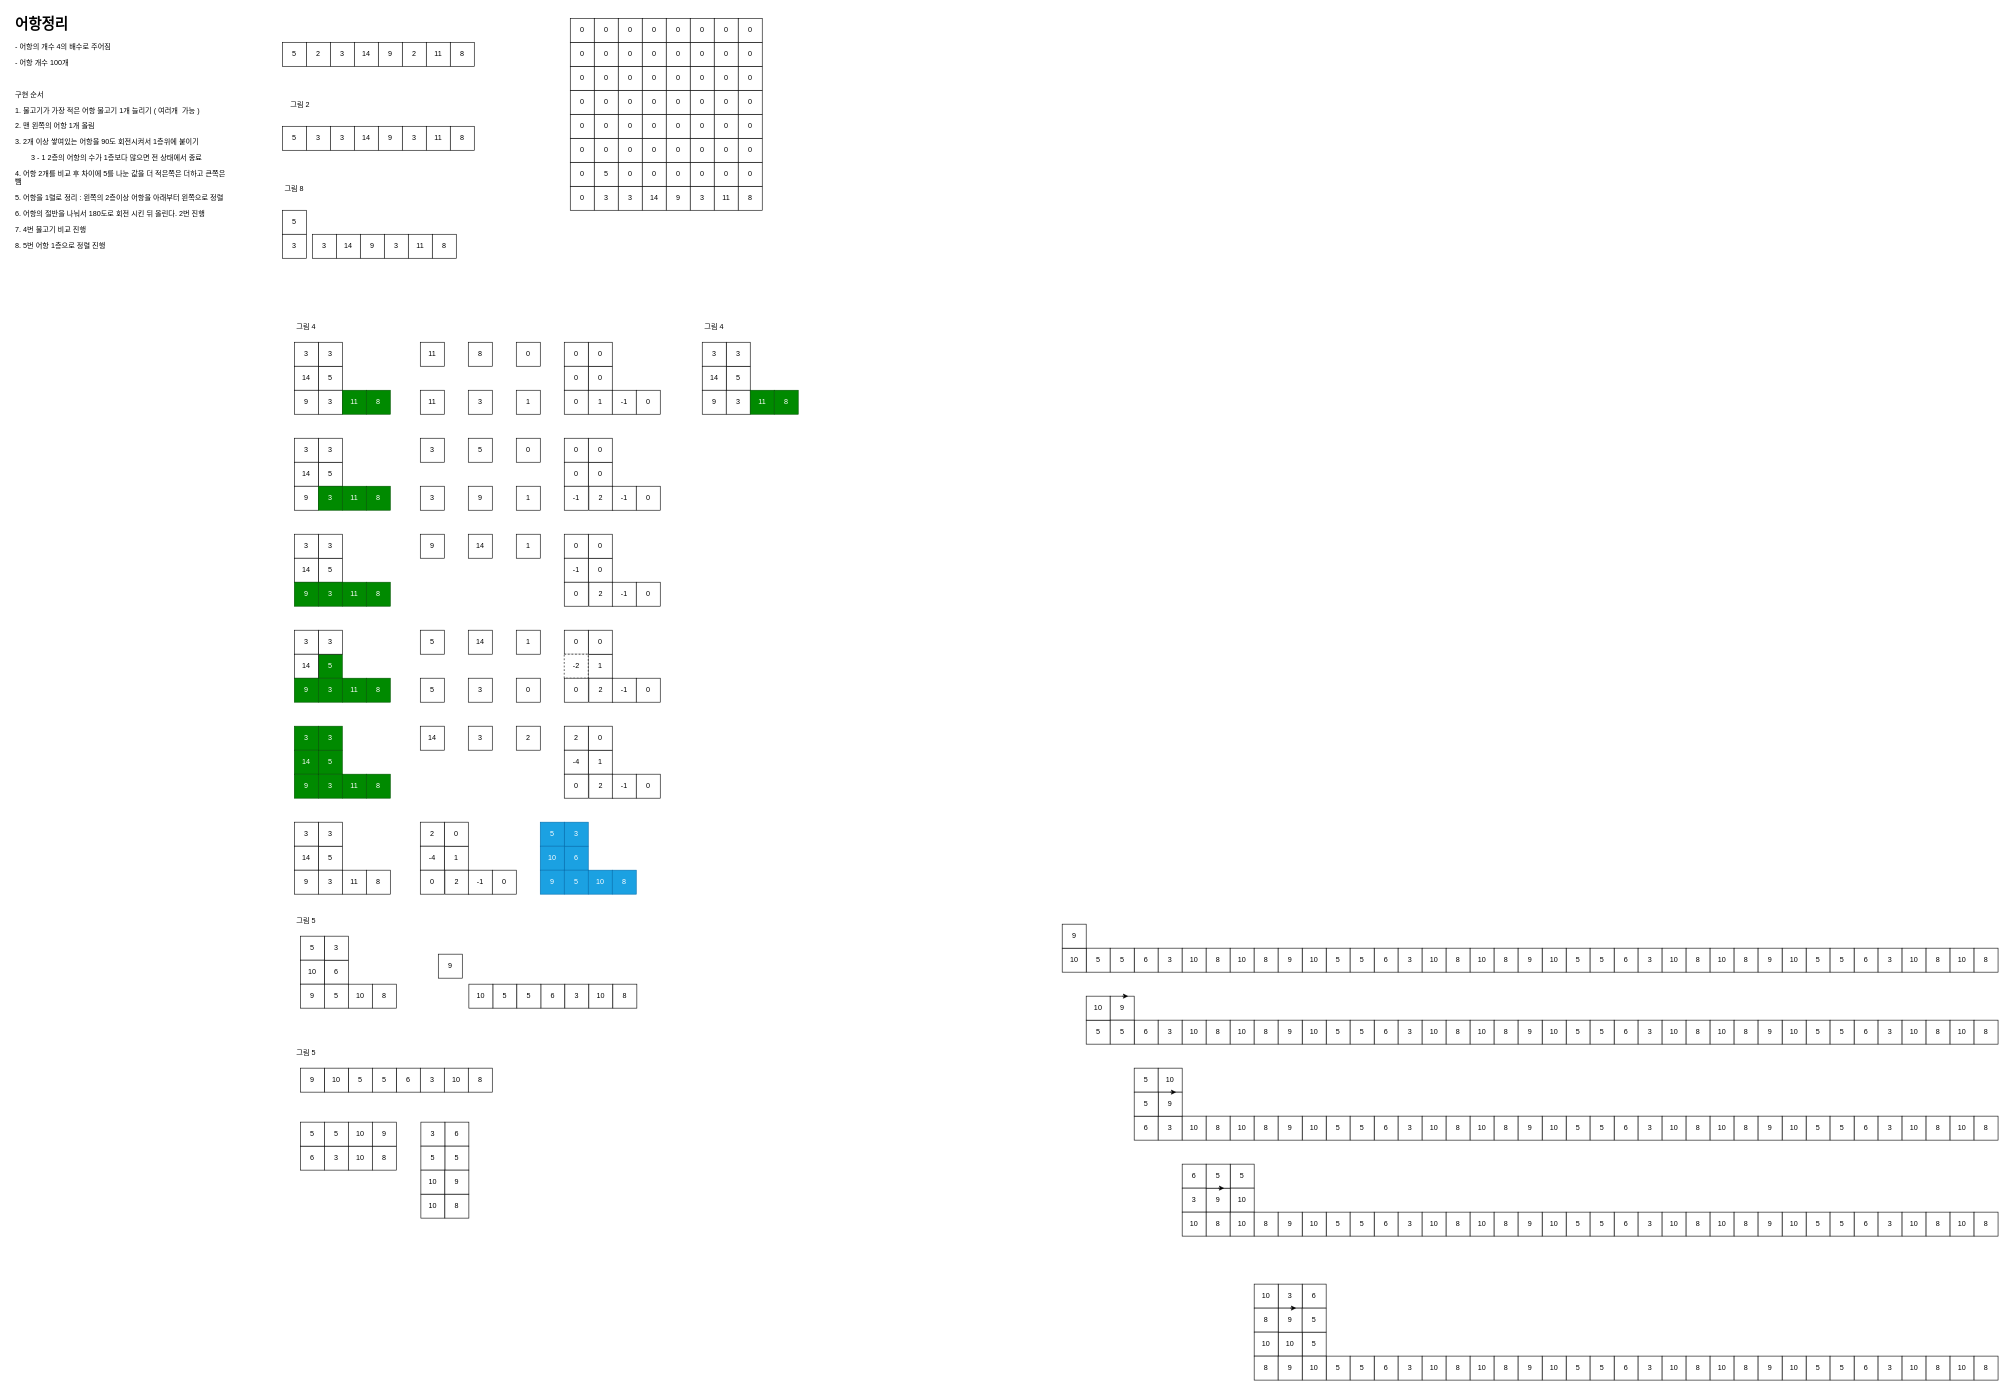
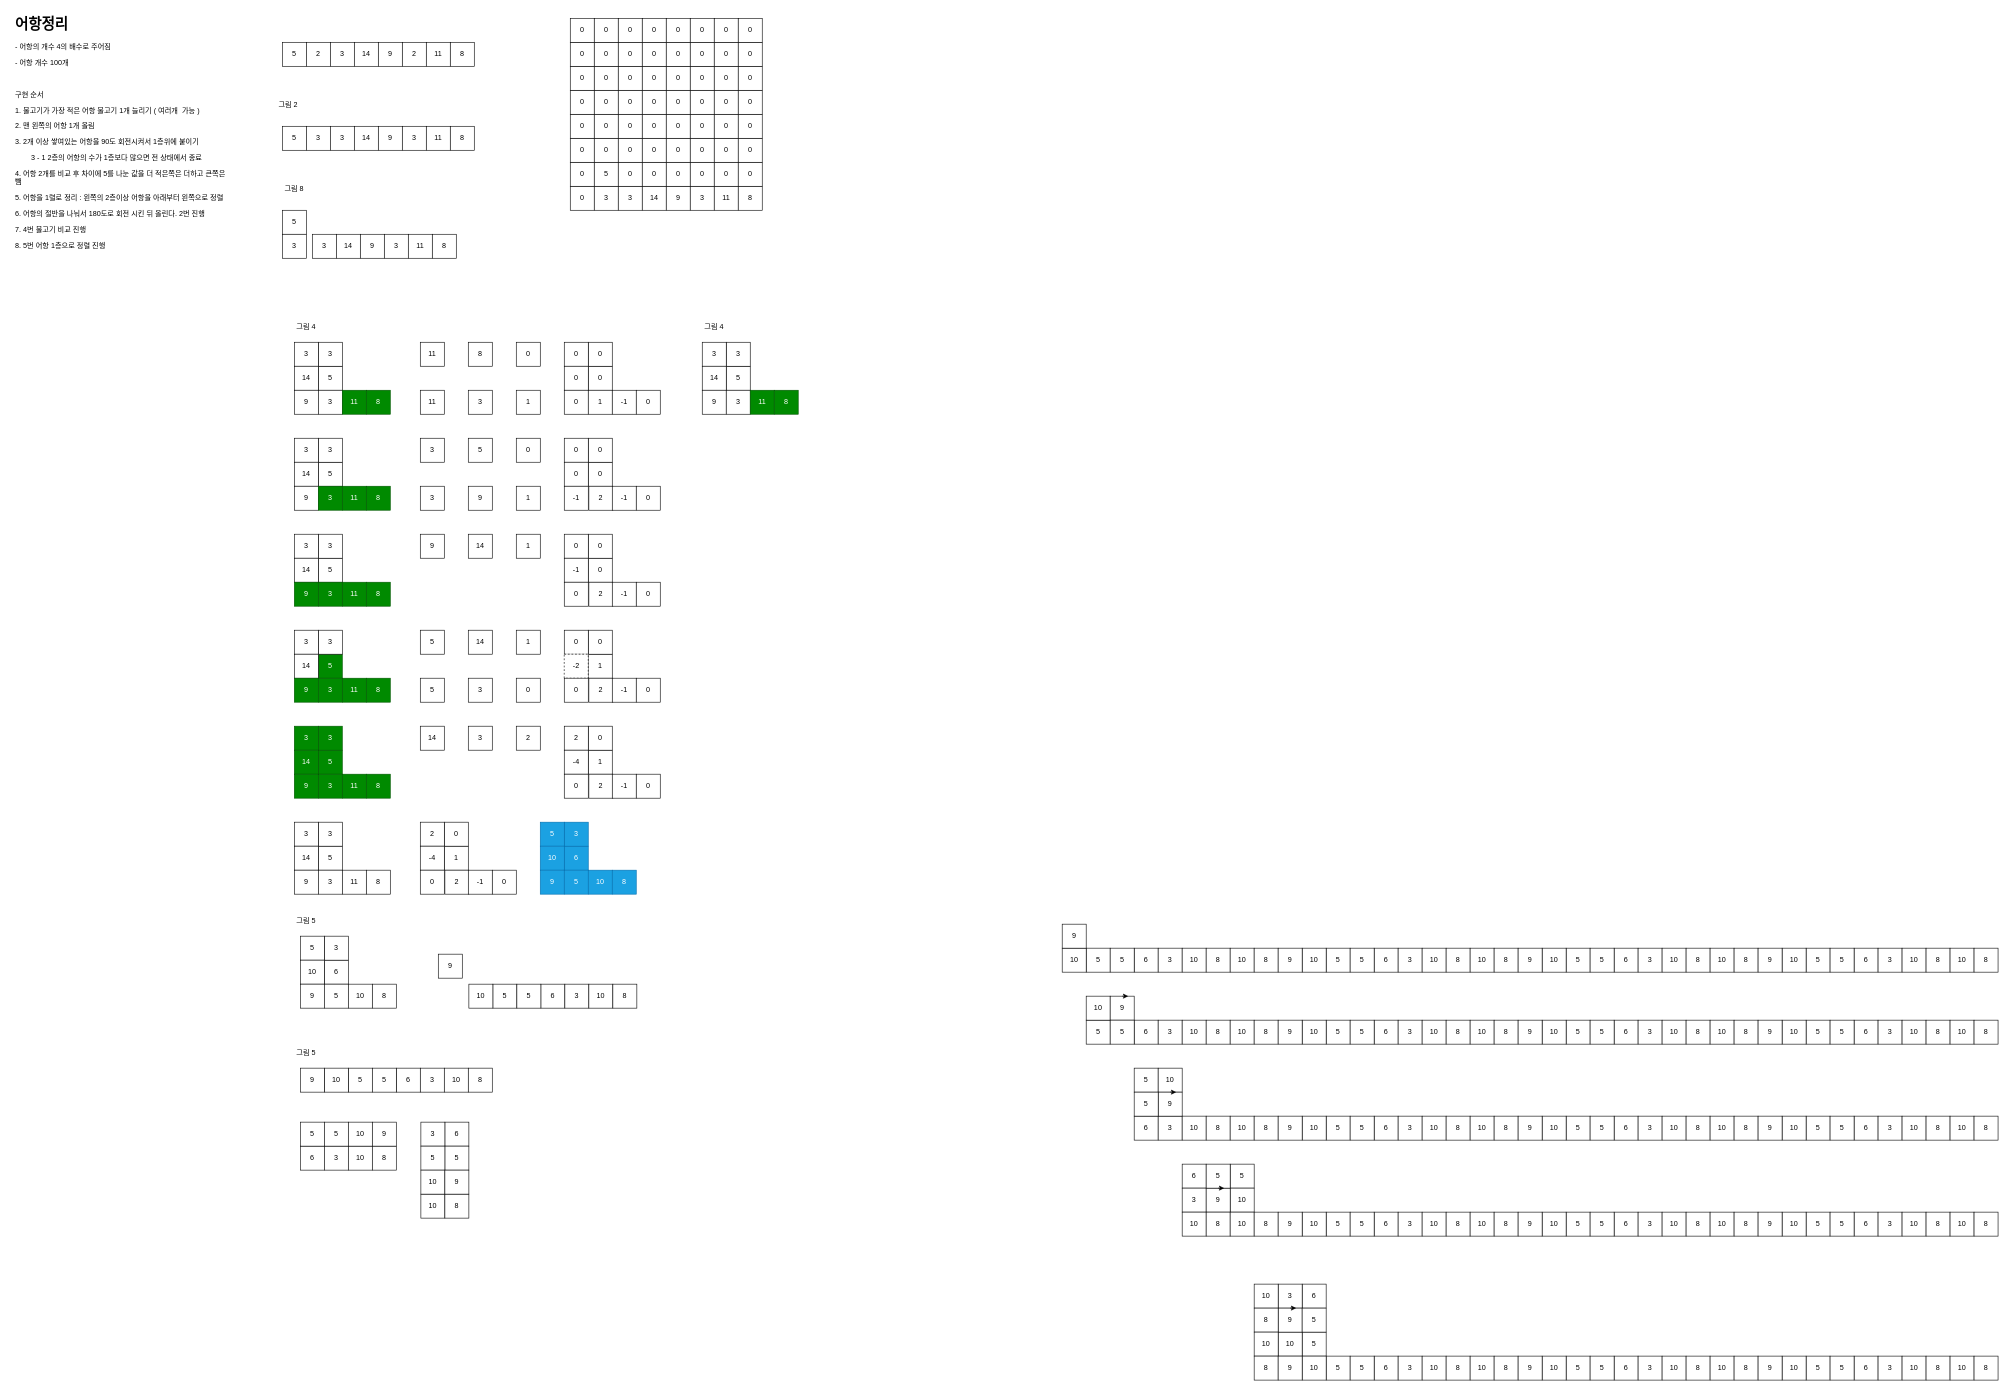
(300, 105) -> (288, 105)
